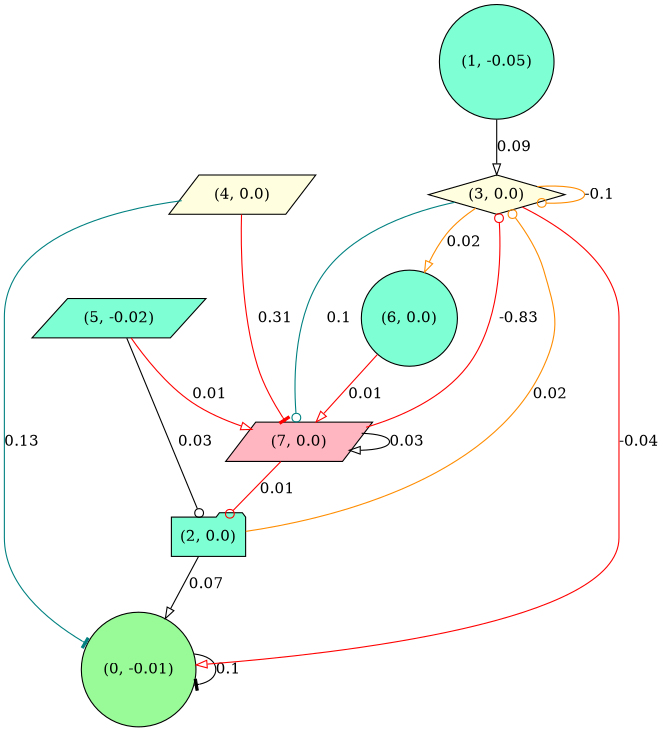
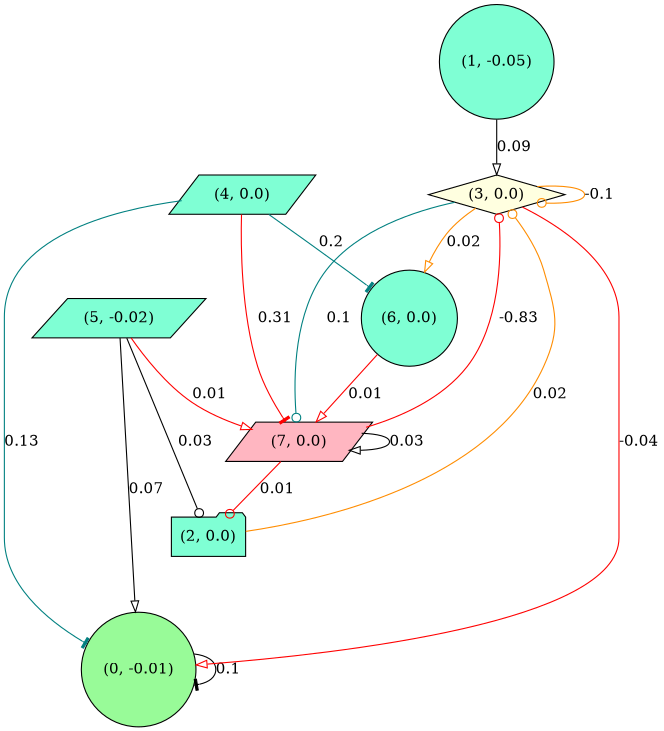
(242, 195) -> (242, 195)
none -> (318, 250)
(185, 583) -> (127, 469)
